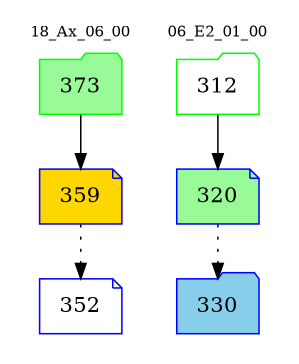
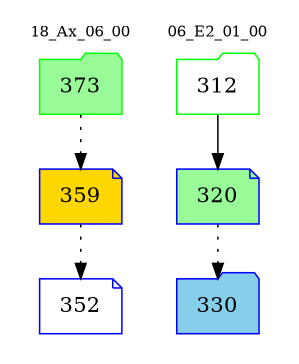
(81, 134) -> (81, 134)
